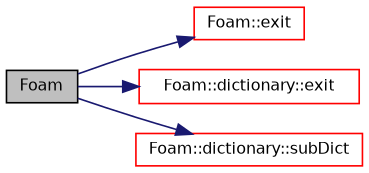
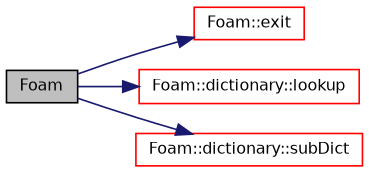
(249, 87) -> (249, 87)
